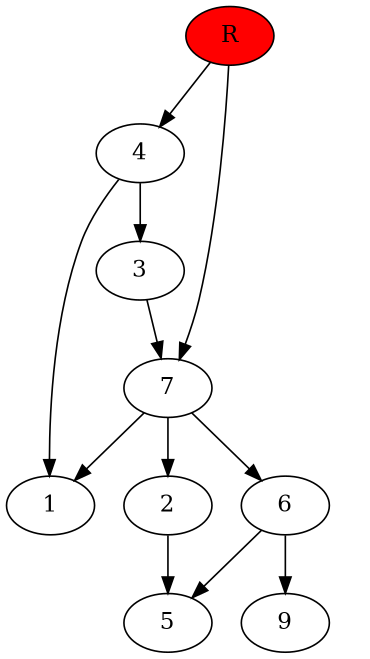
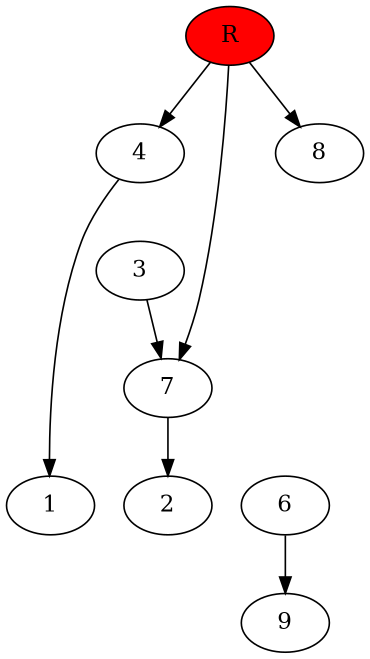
none -> (320, 153)
(140, 204) -> none
(115, 441) -> none
(221, 441) -> none
(168, 623) -> none
